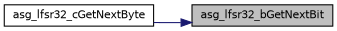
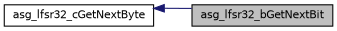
(167, 23) -> (178, 8)
